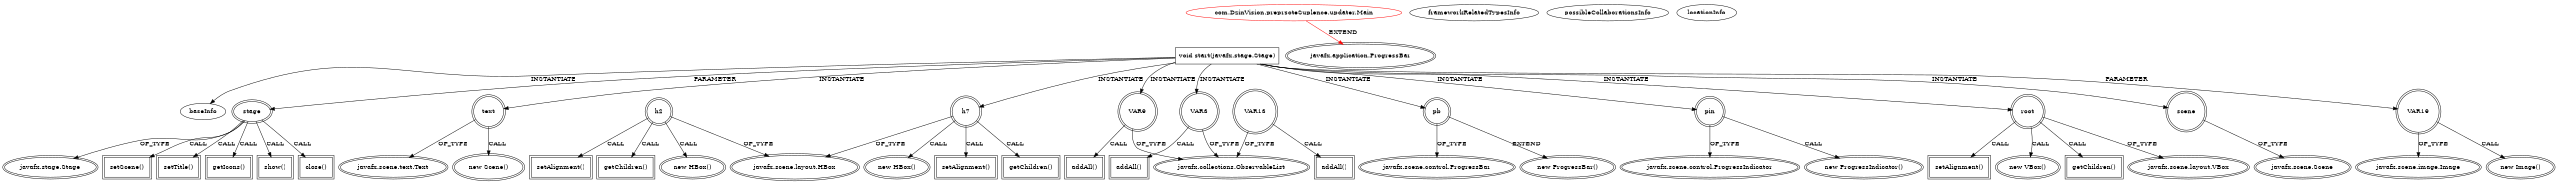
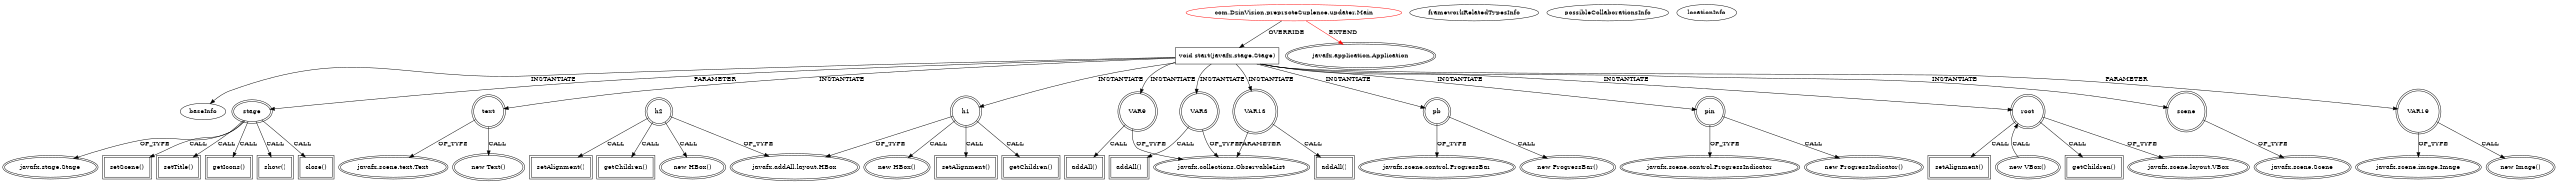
none -> (1262, 33)
(1361, 56) -> (1361, 56)
none -> (1245, 75)
(966, 112) -> (966, 112)
(2032, 140) -> (2012, 143)
(1260, 144) -> (1260, 144)
(1527, 144) -> (1527, 144)
(489, 167) -> (489, 167)
(795, 167) -> (795, 167)
